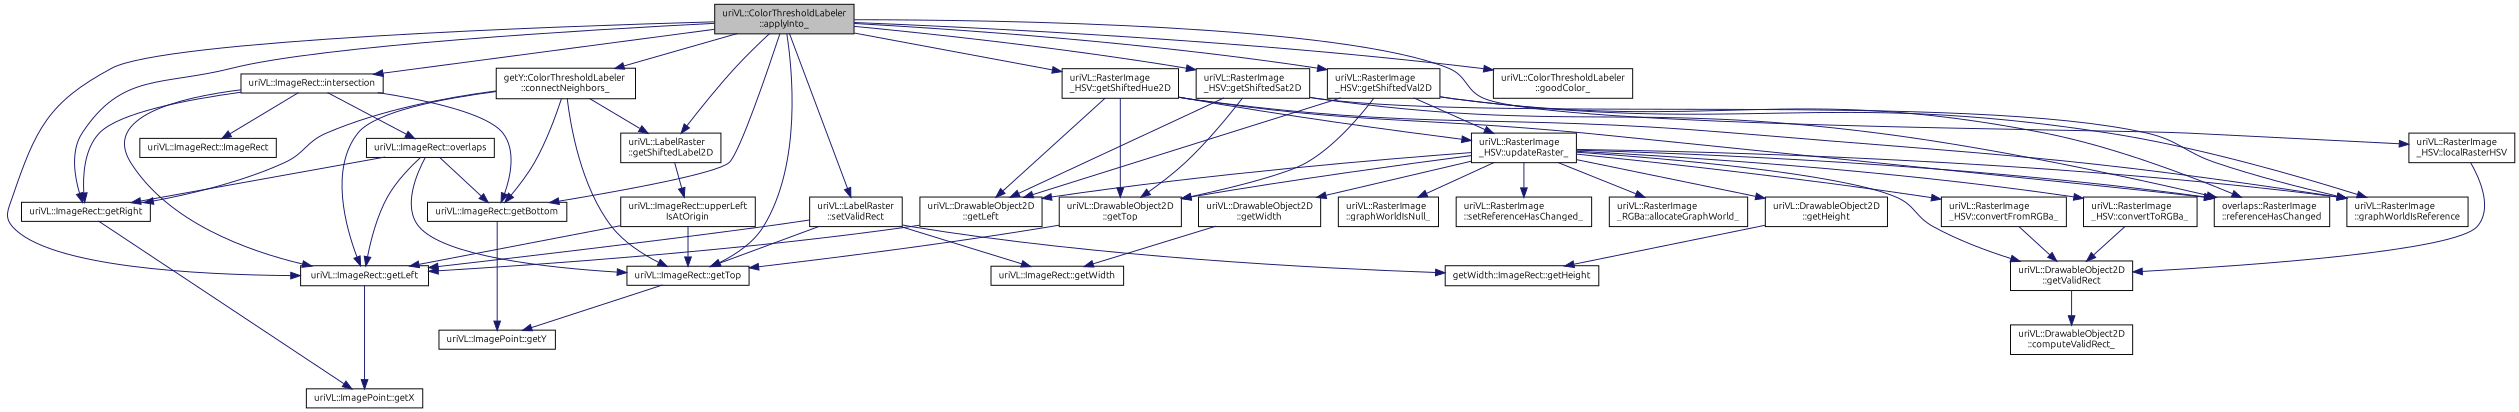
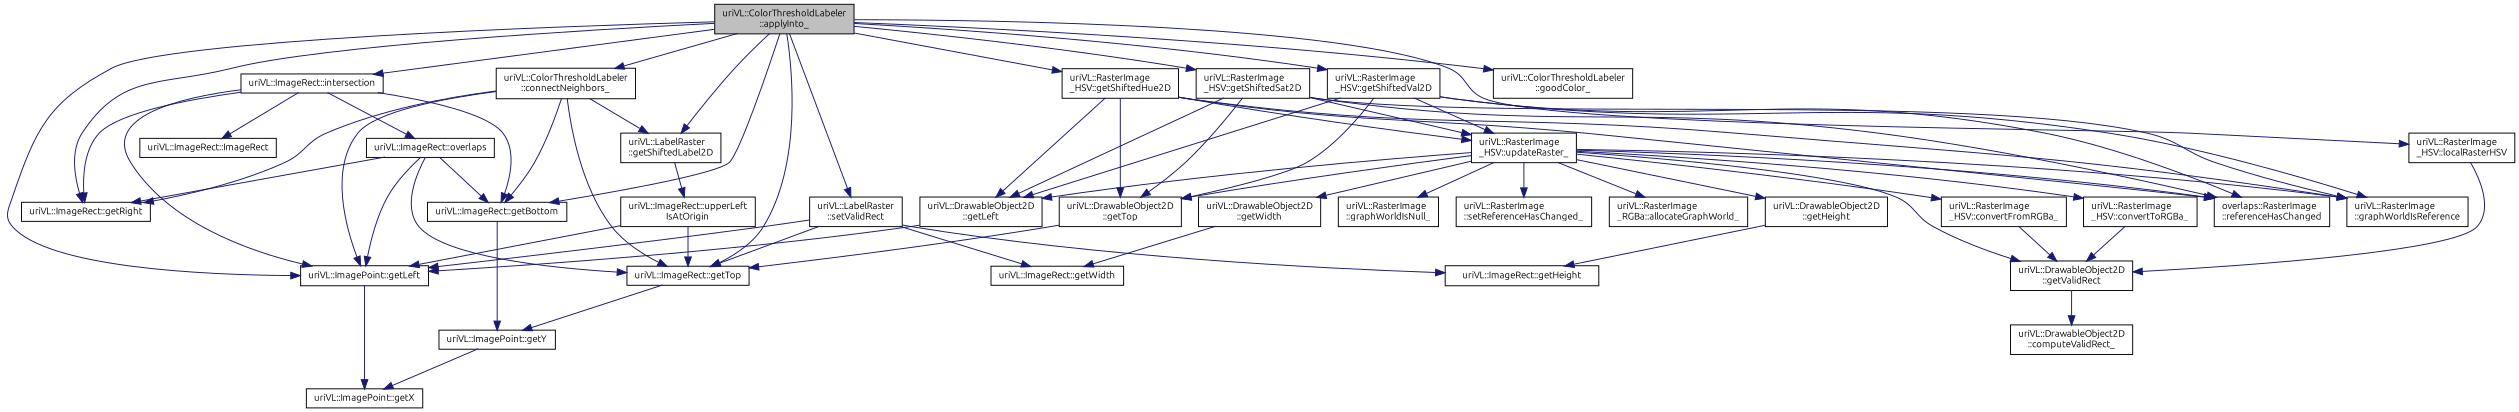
(566, 83) -> (566, 83)
none -> (1386, 115)
(365, 276) -> (365, 276)
(1522, 276) -> (1522, 276)
(221, 302) -> (435, 367)
